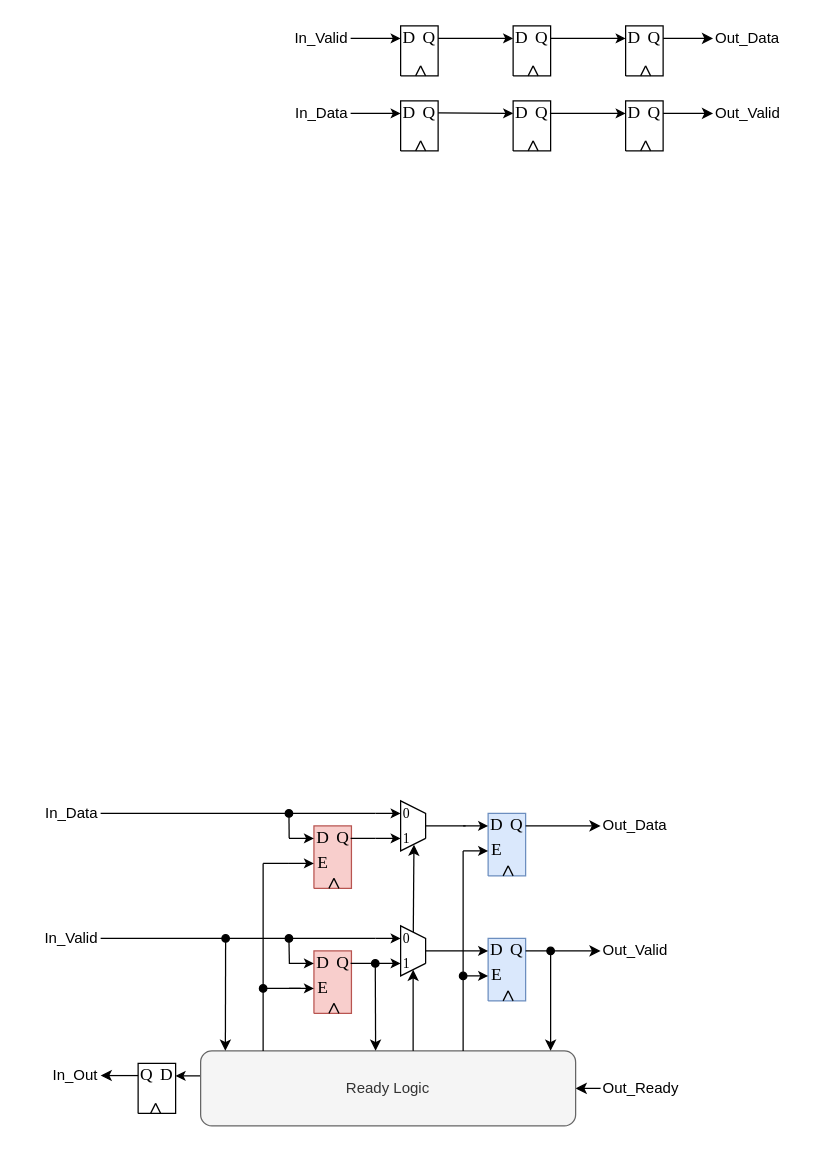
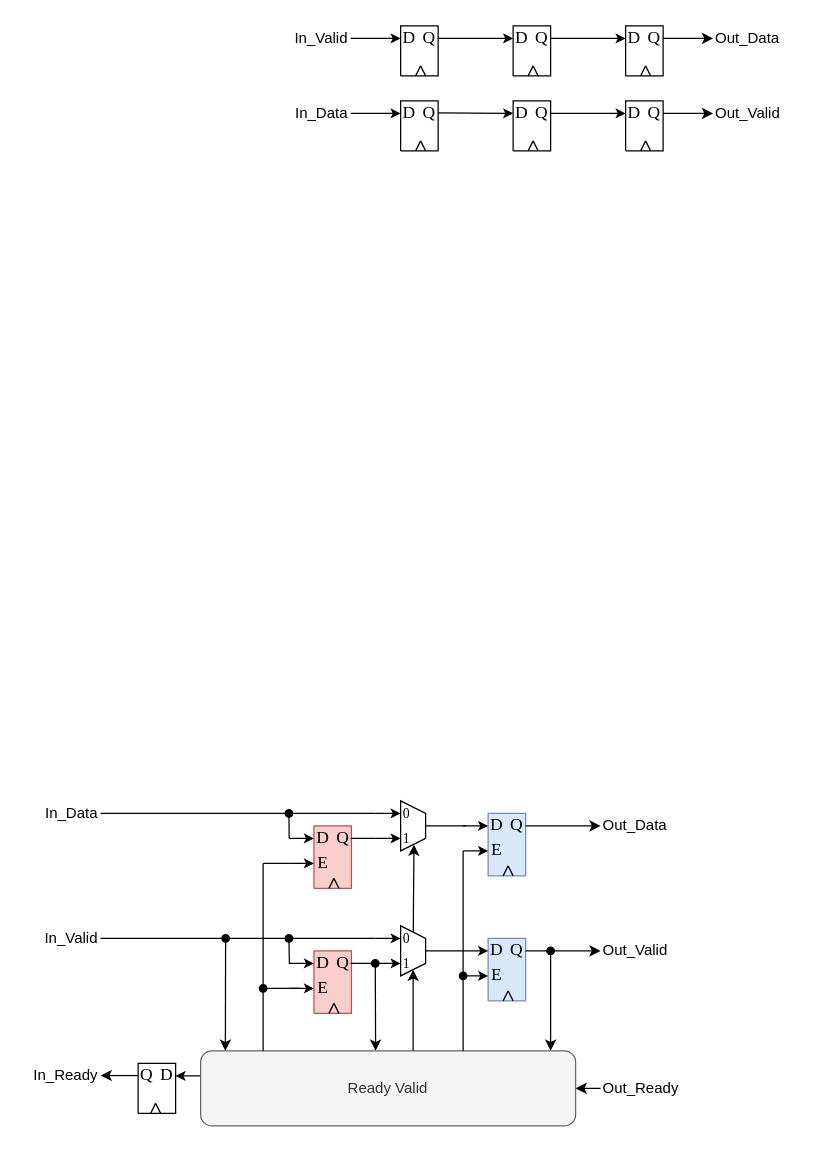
(73, 1076) -> (65, 1076)
(388, 1088) -> (388, 1088)
